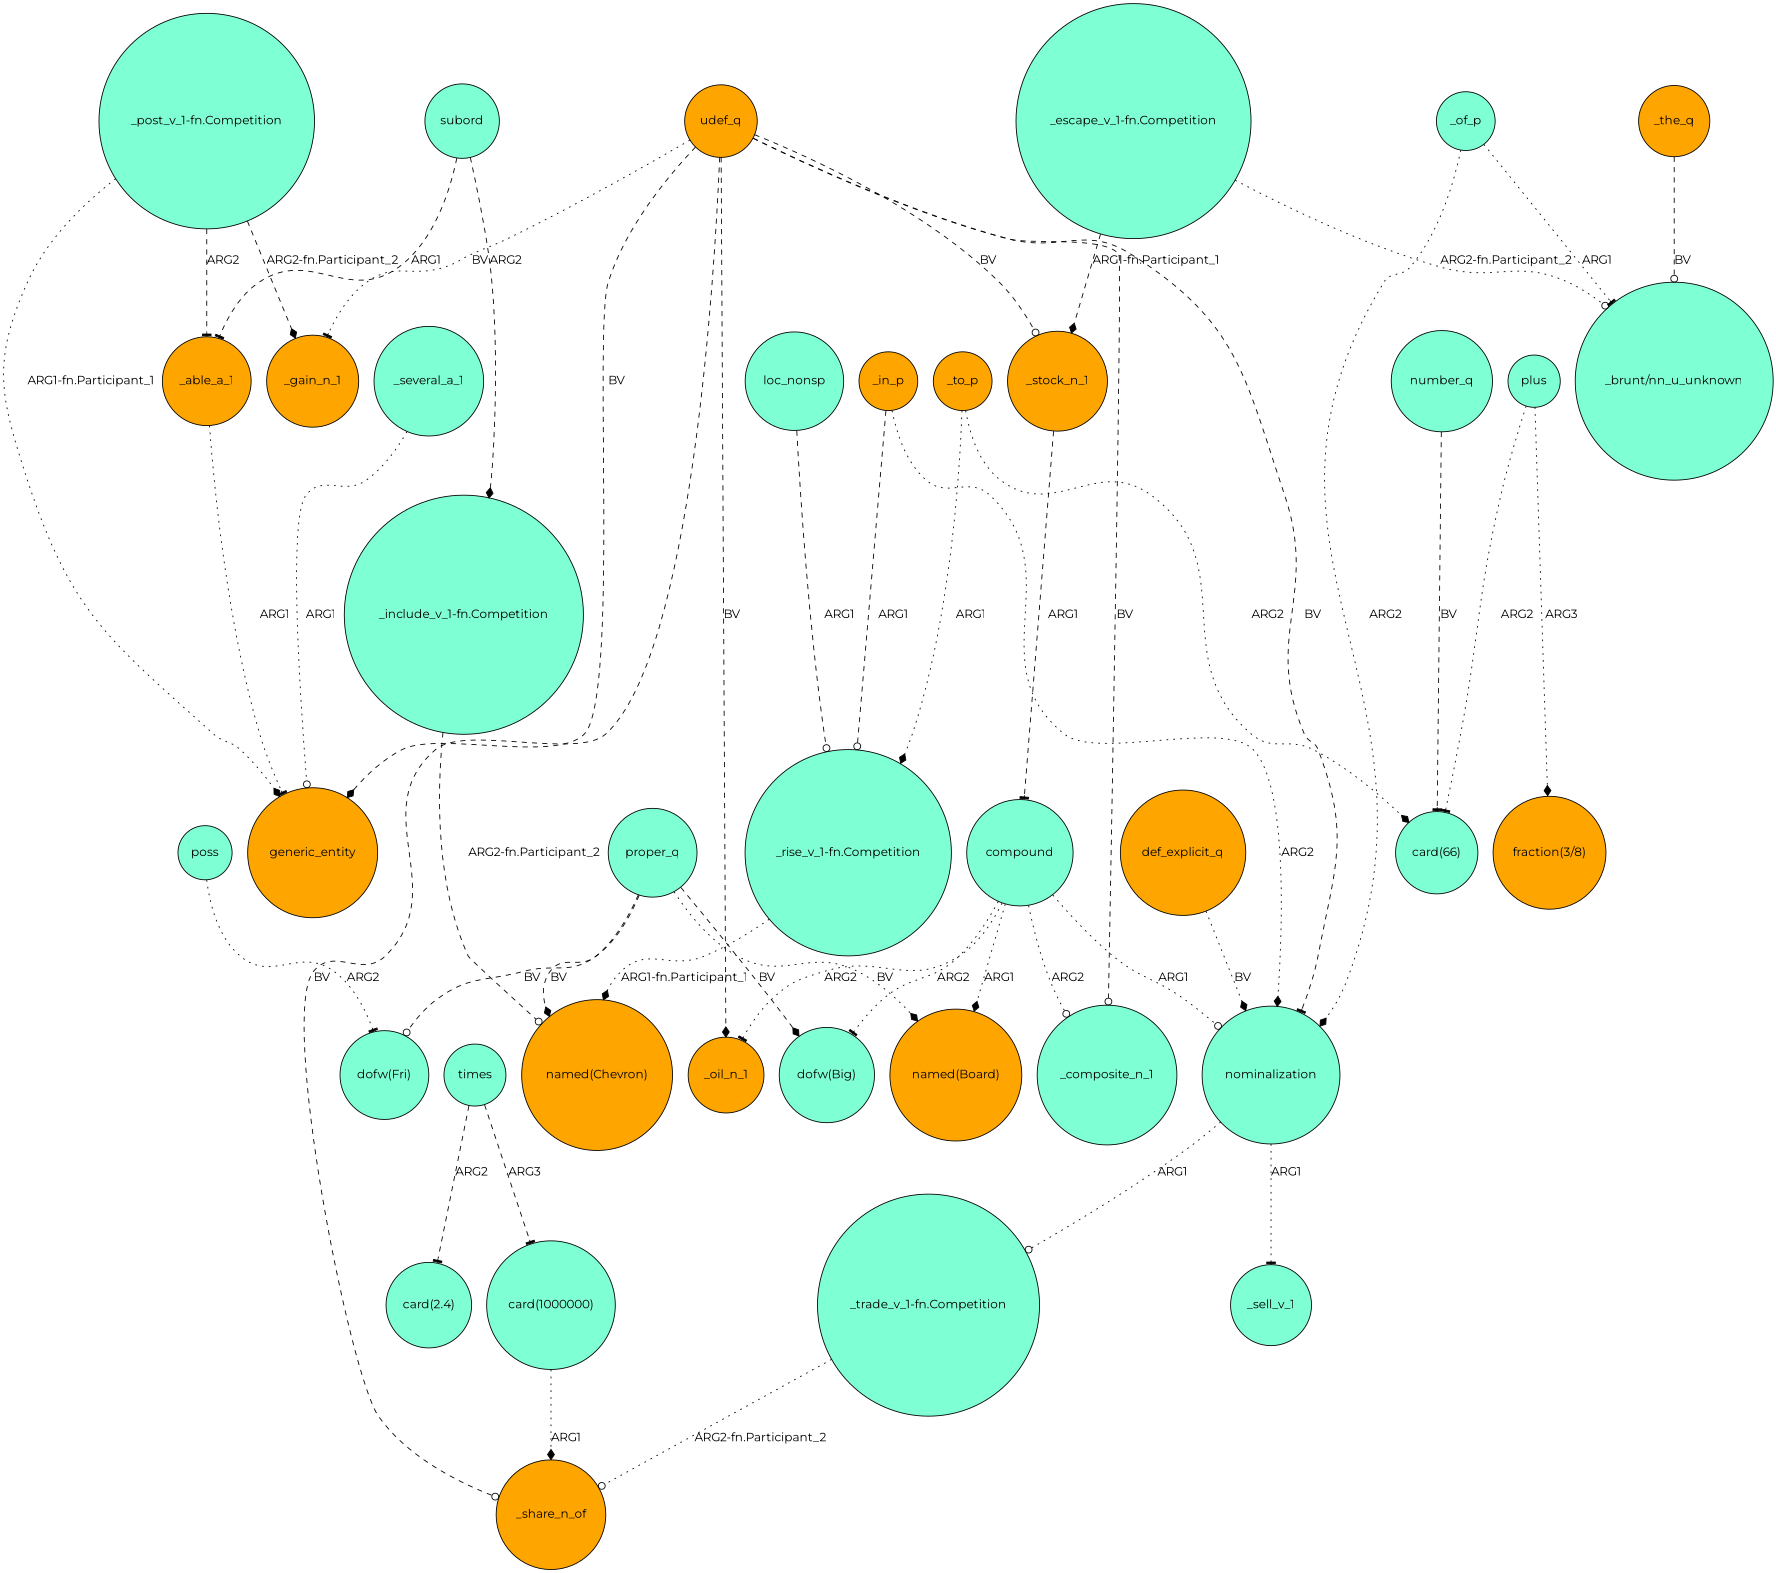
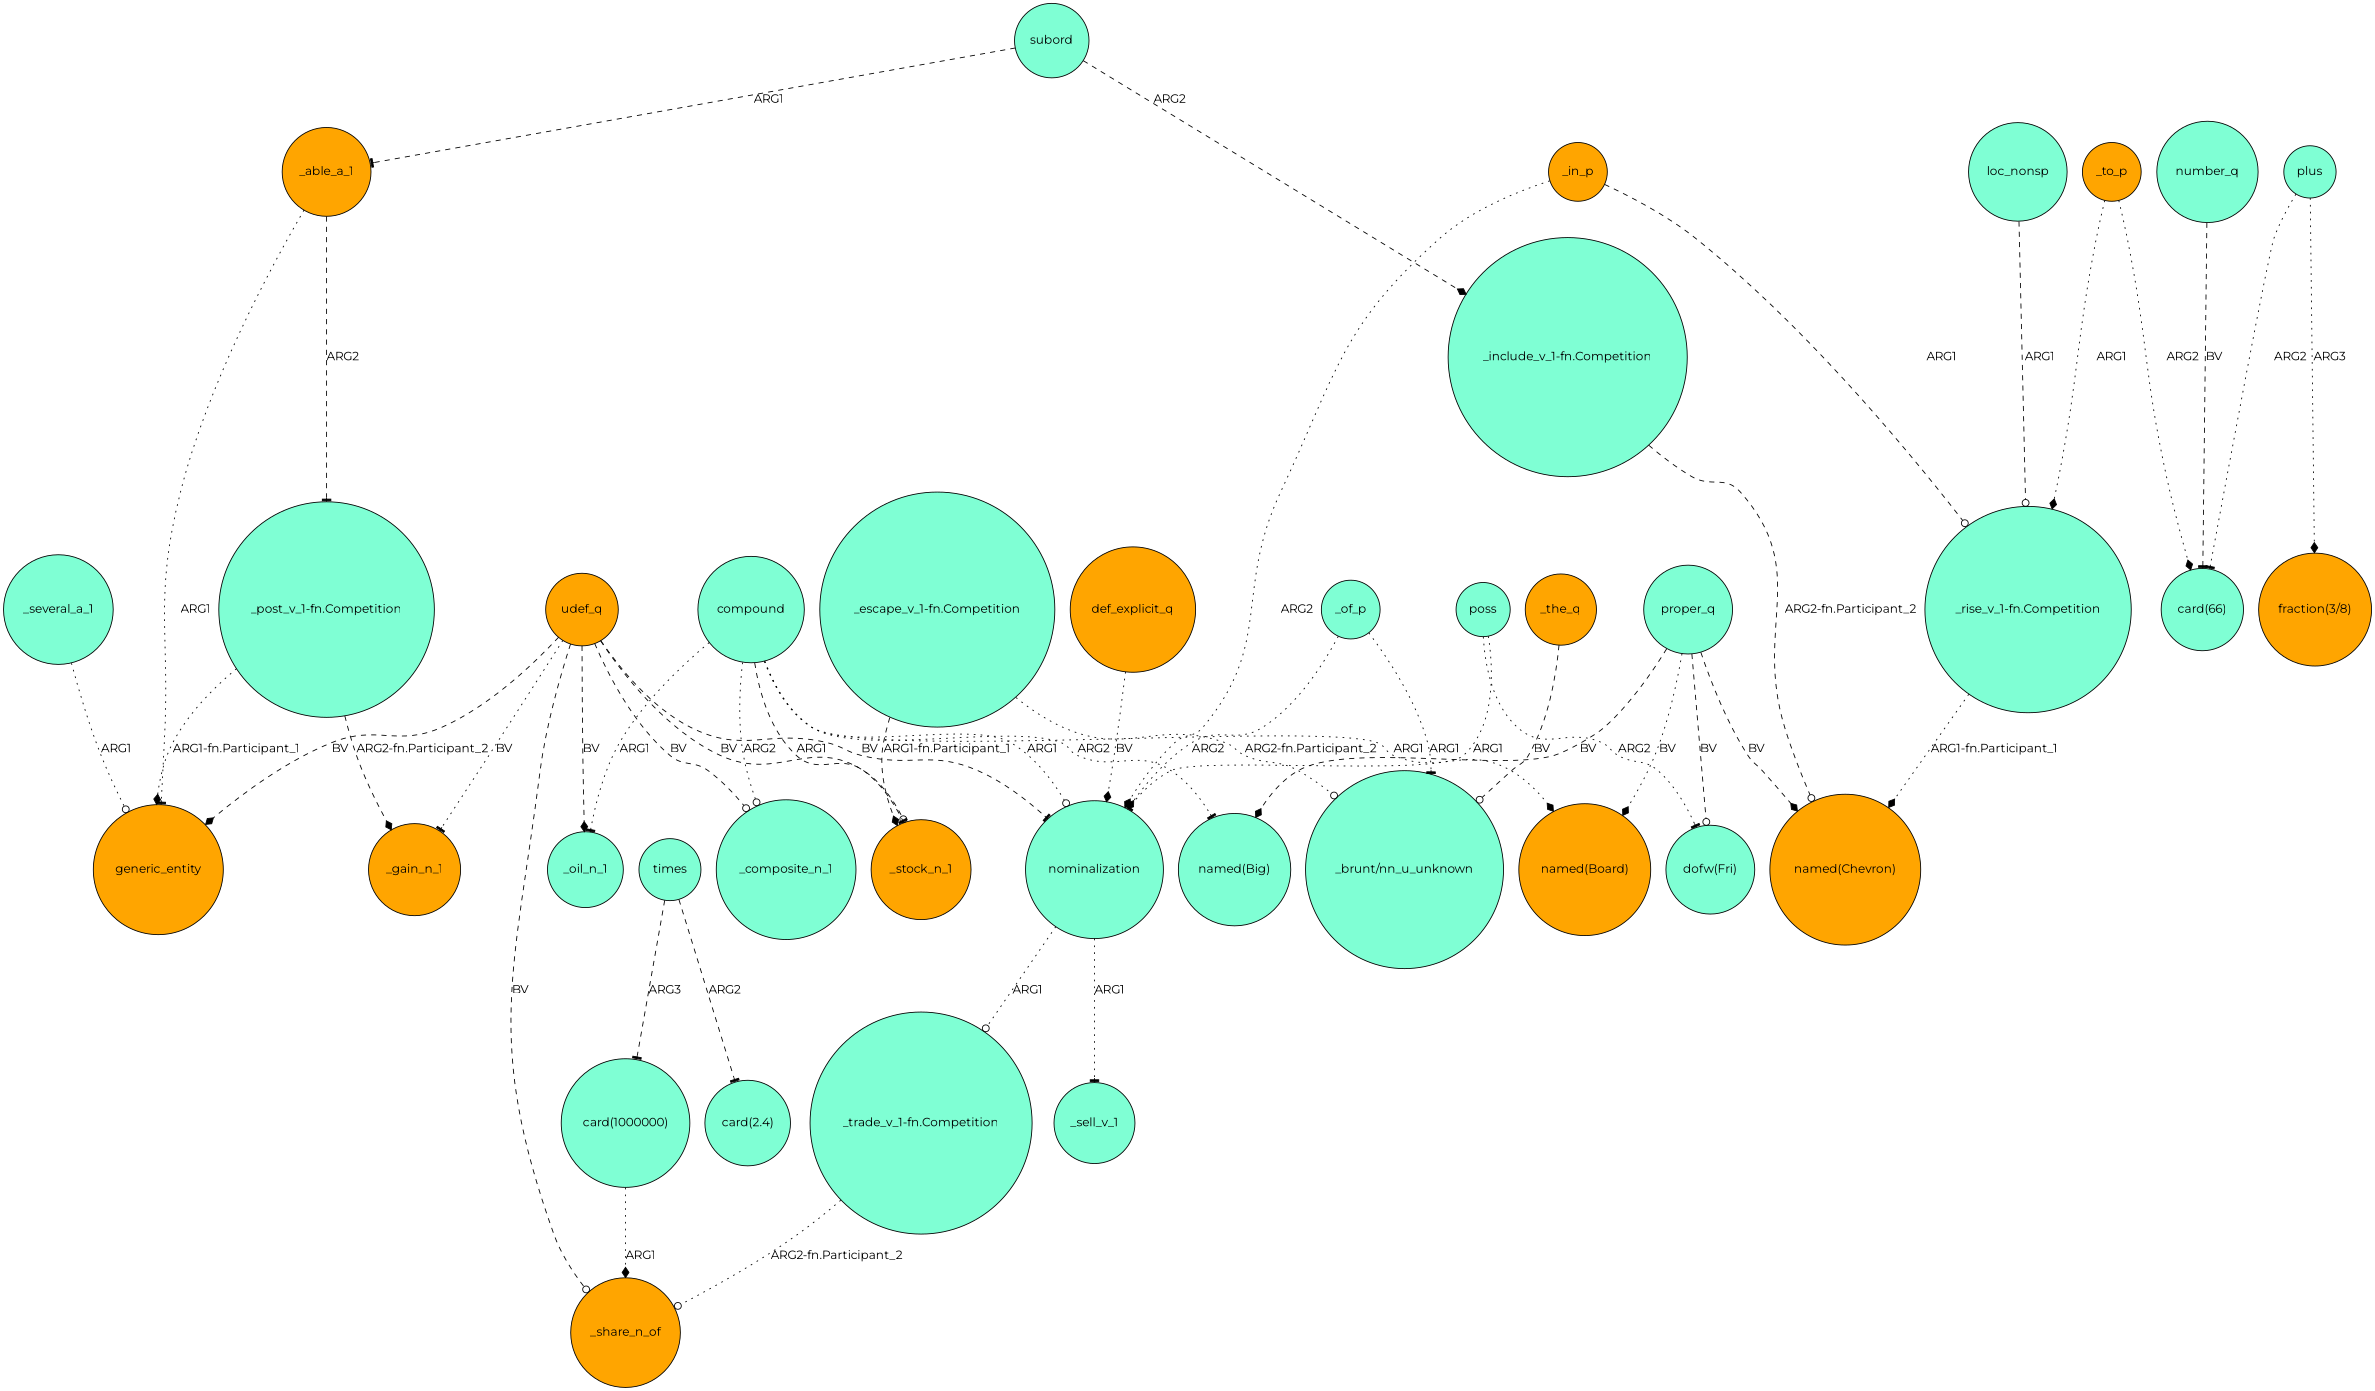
(207, 280) -> (327, 357)
(1039, 613) -> (815, 764)
none -> (1354, 766)
(841, 978) -> (635, 749)
(726, 1075) -> (585, 870)
(827, 1075) -> (1235, 870)
